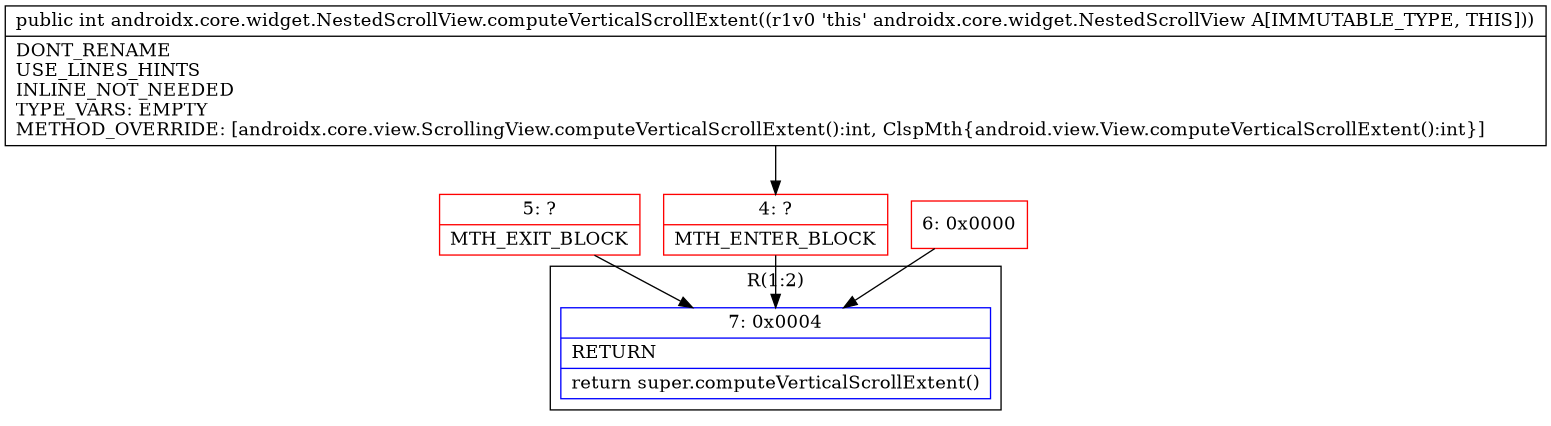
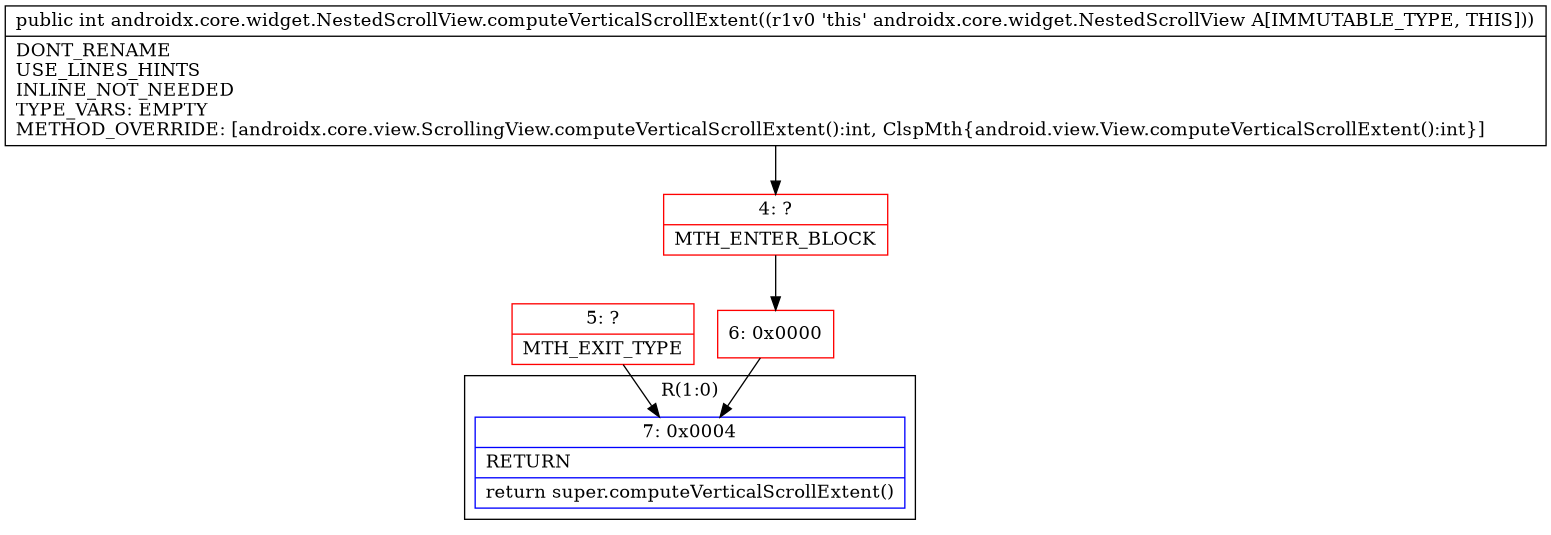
(540, 239) -> (603, 349)
(776, 275) -> (776, 276)
(776, 281) -> (690, 391)
